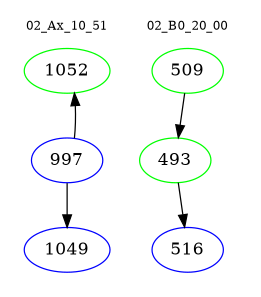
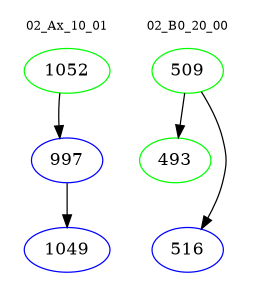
(67, 27) -> (67, 27)
(75, 122) -> (59, 109)
(181, 199) -> (226, 154)
